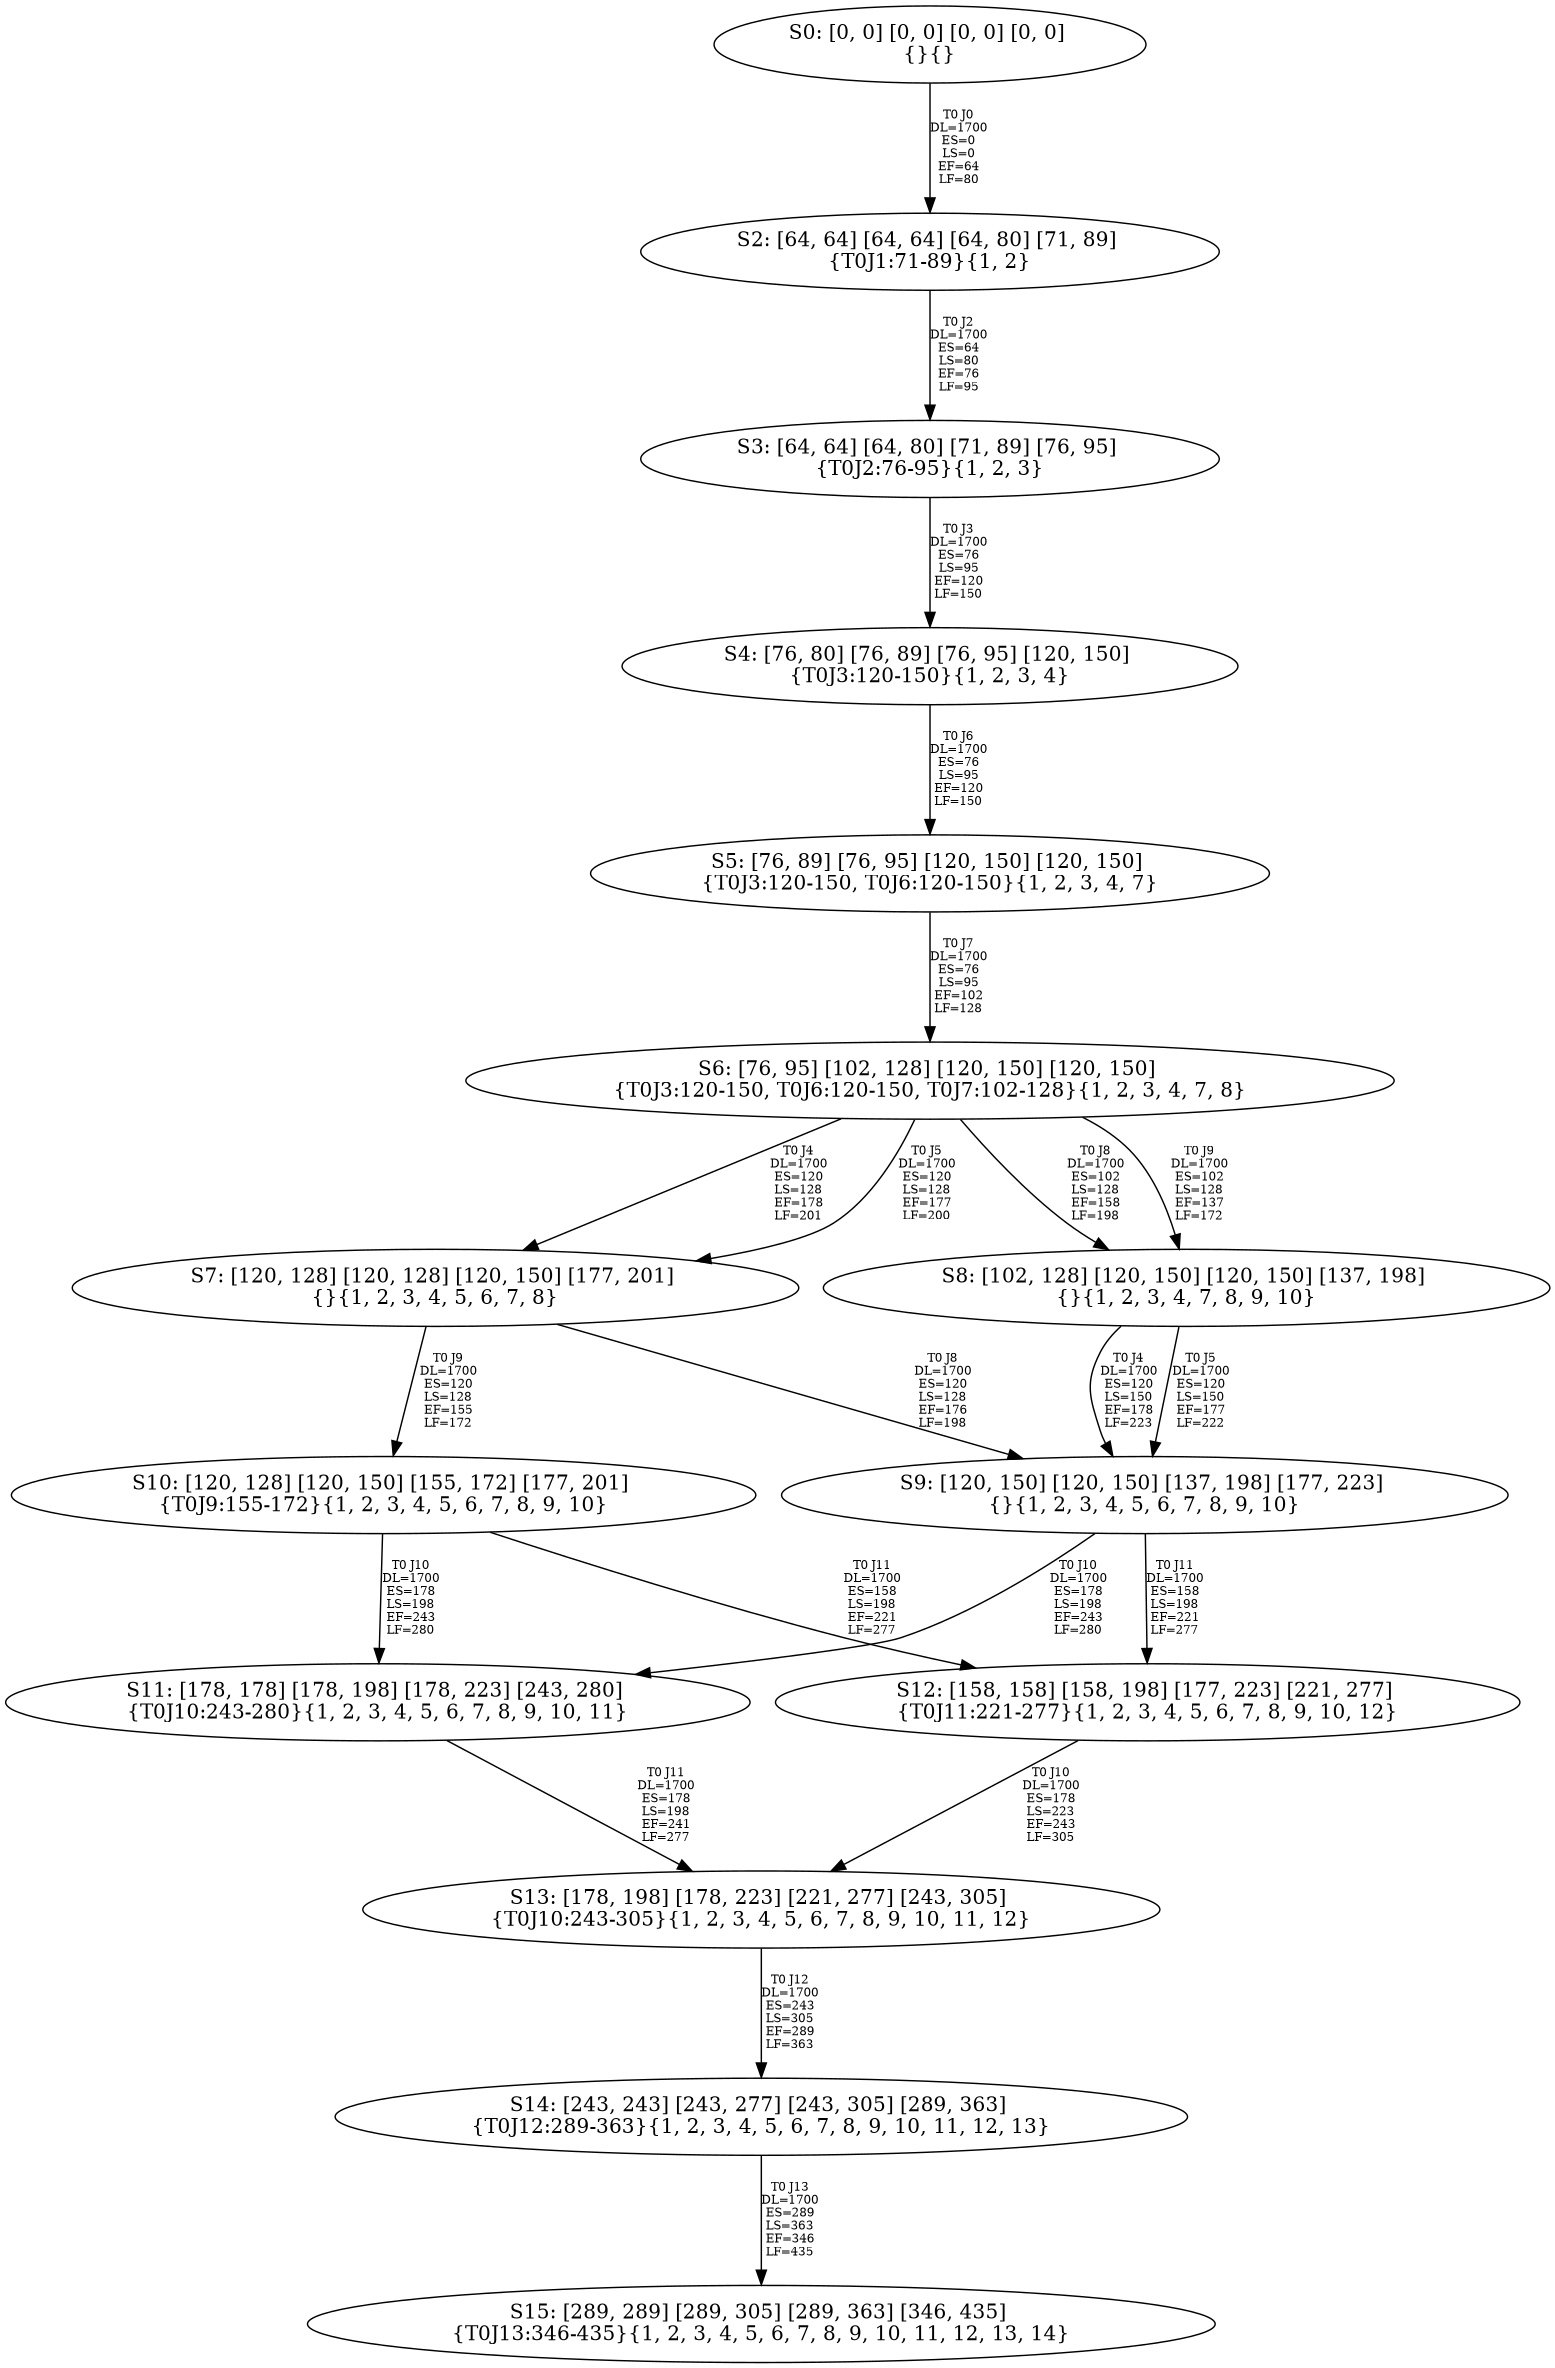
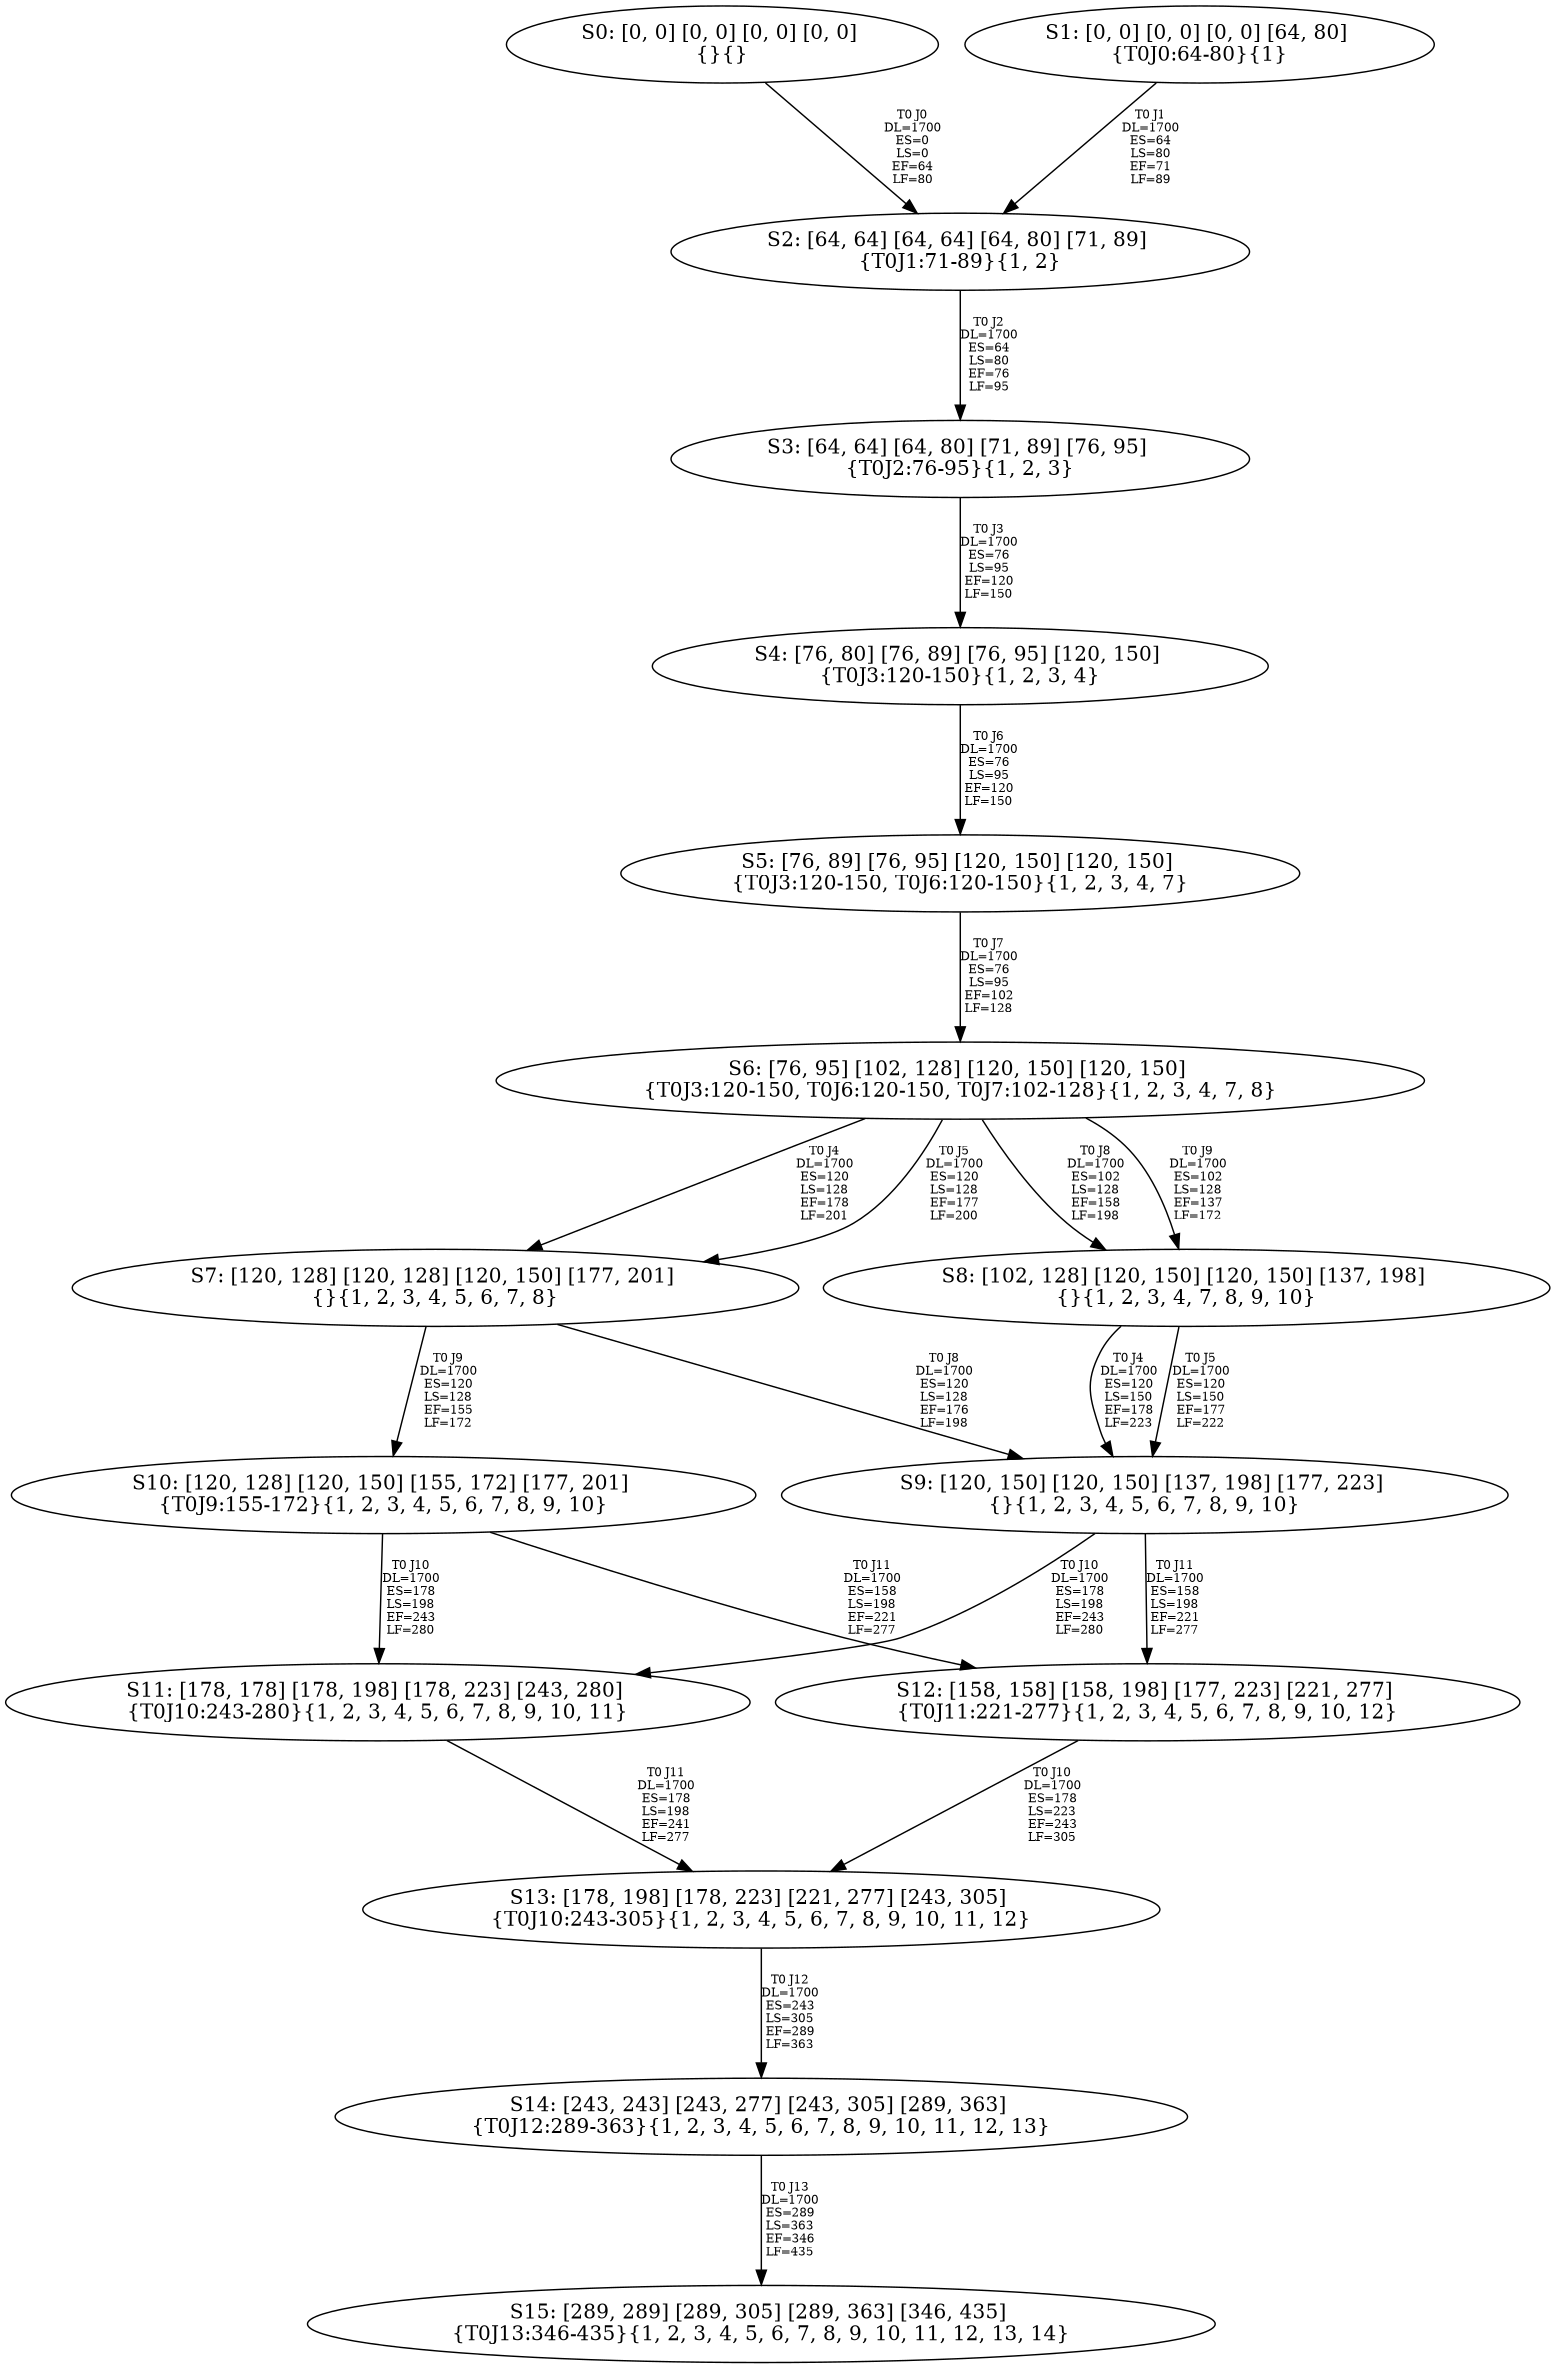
none -> (1200, 45)
